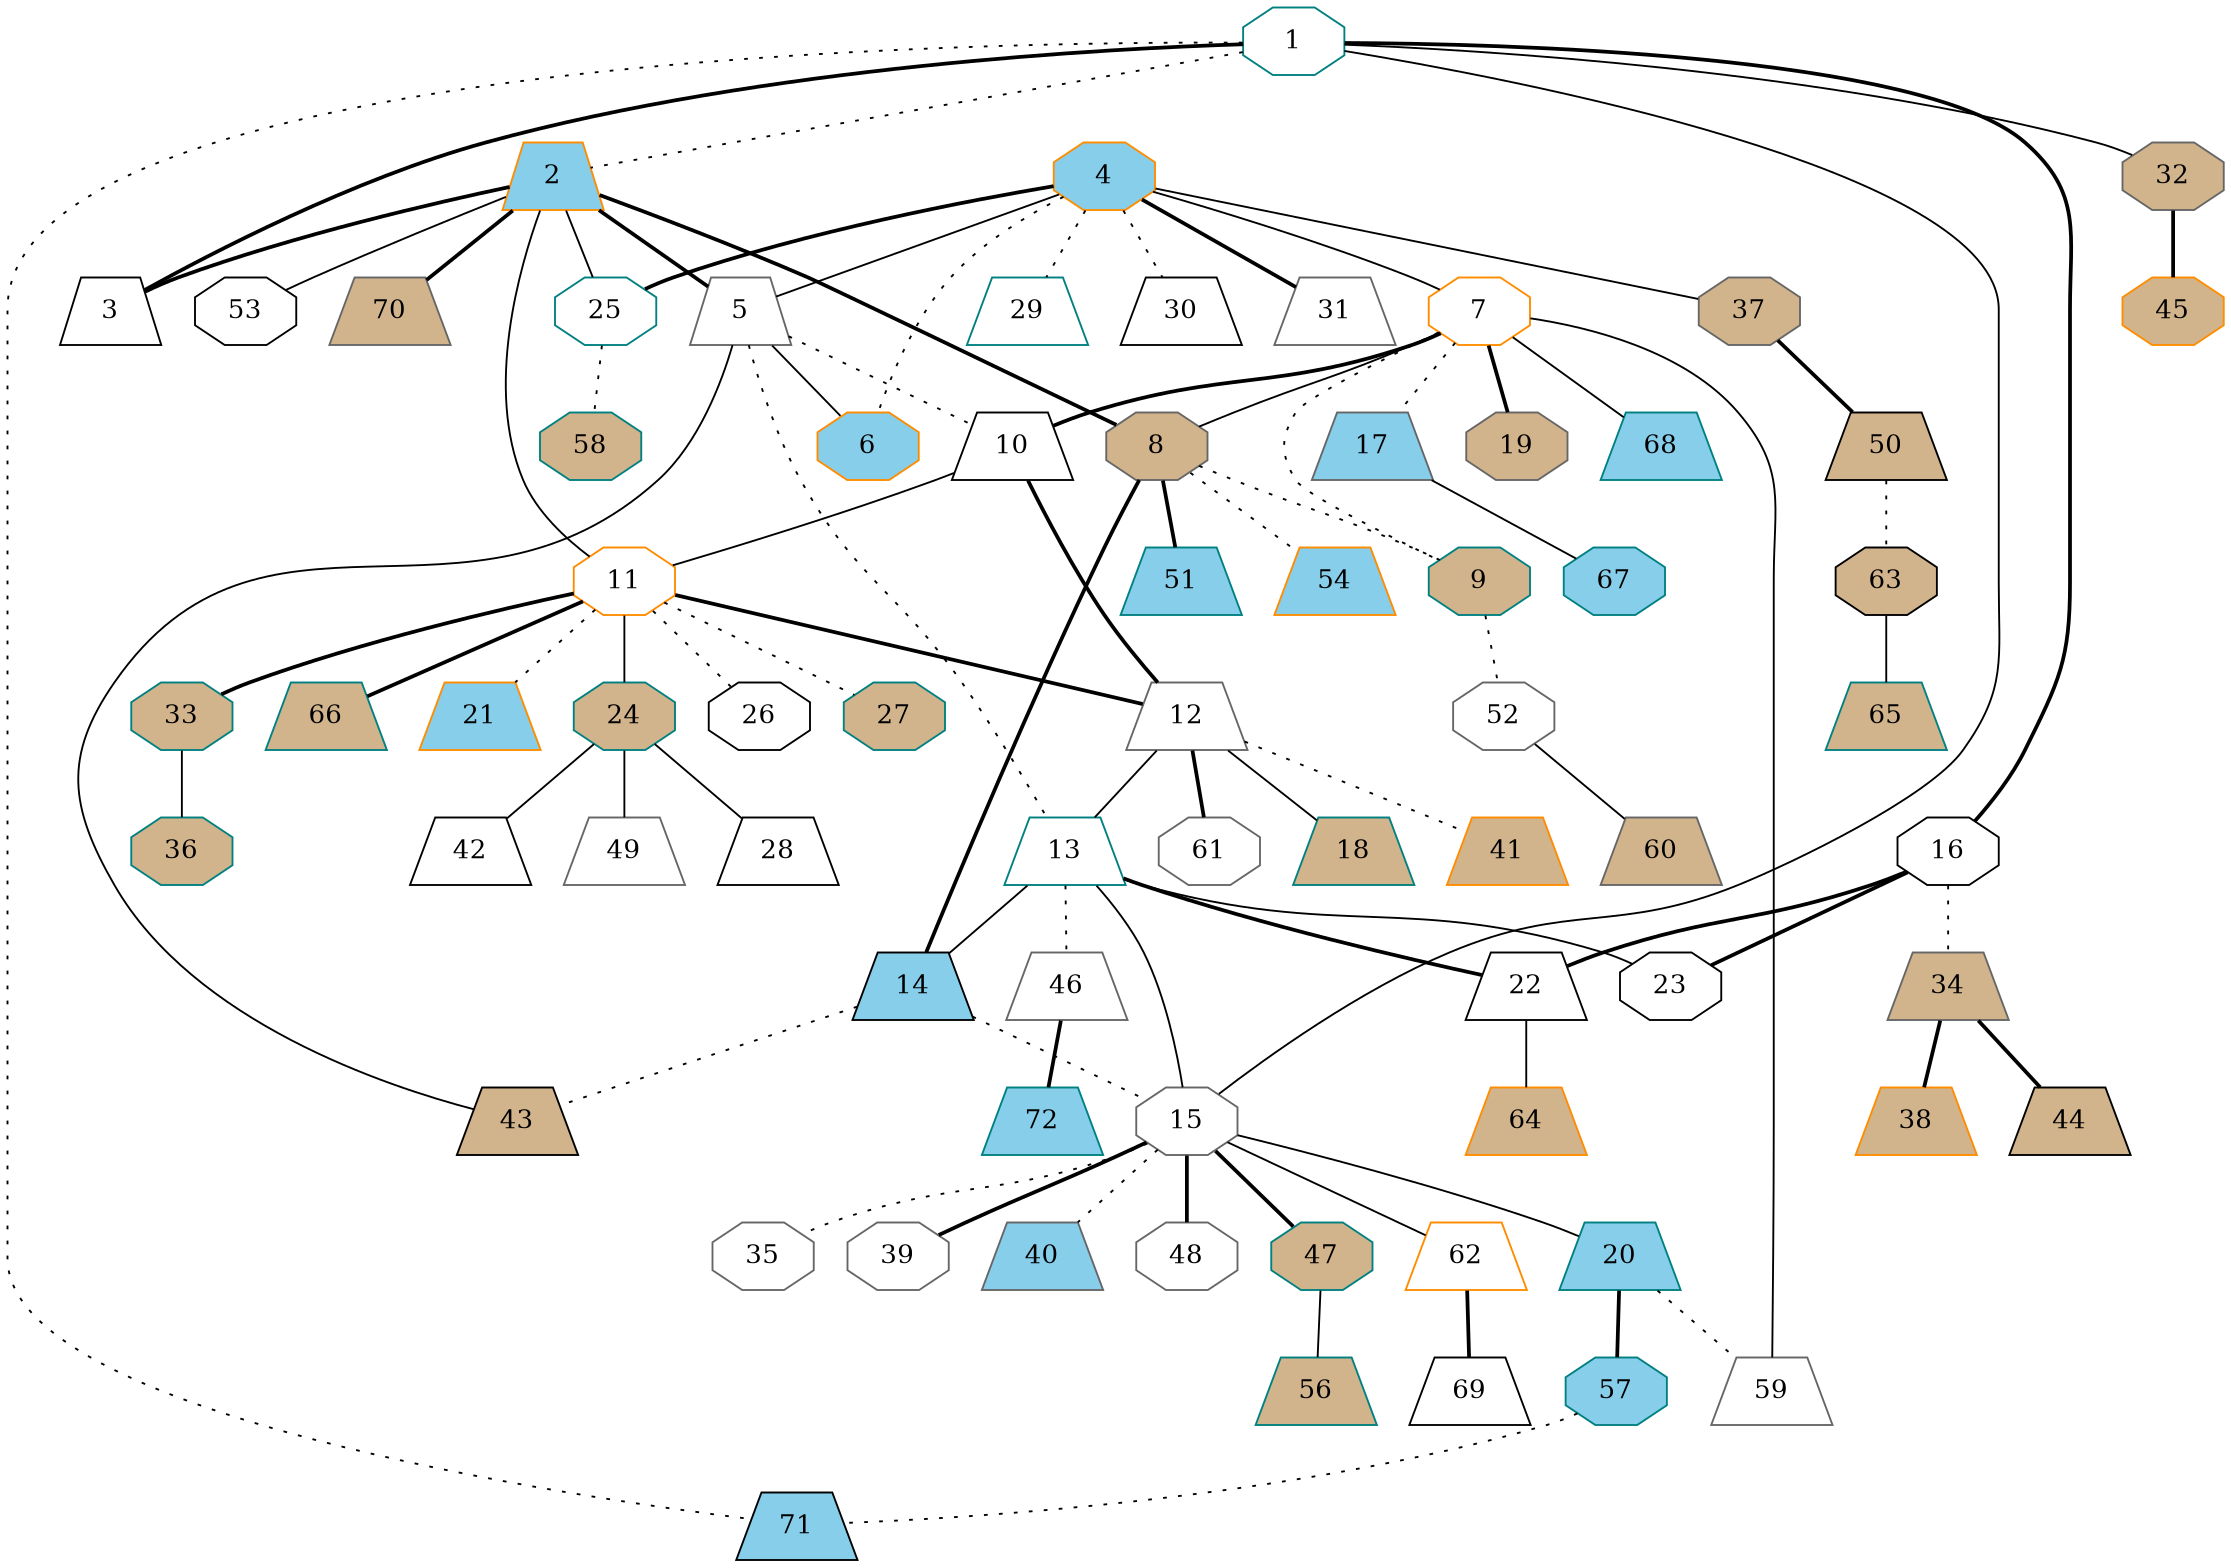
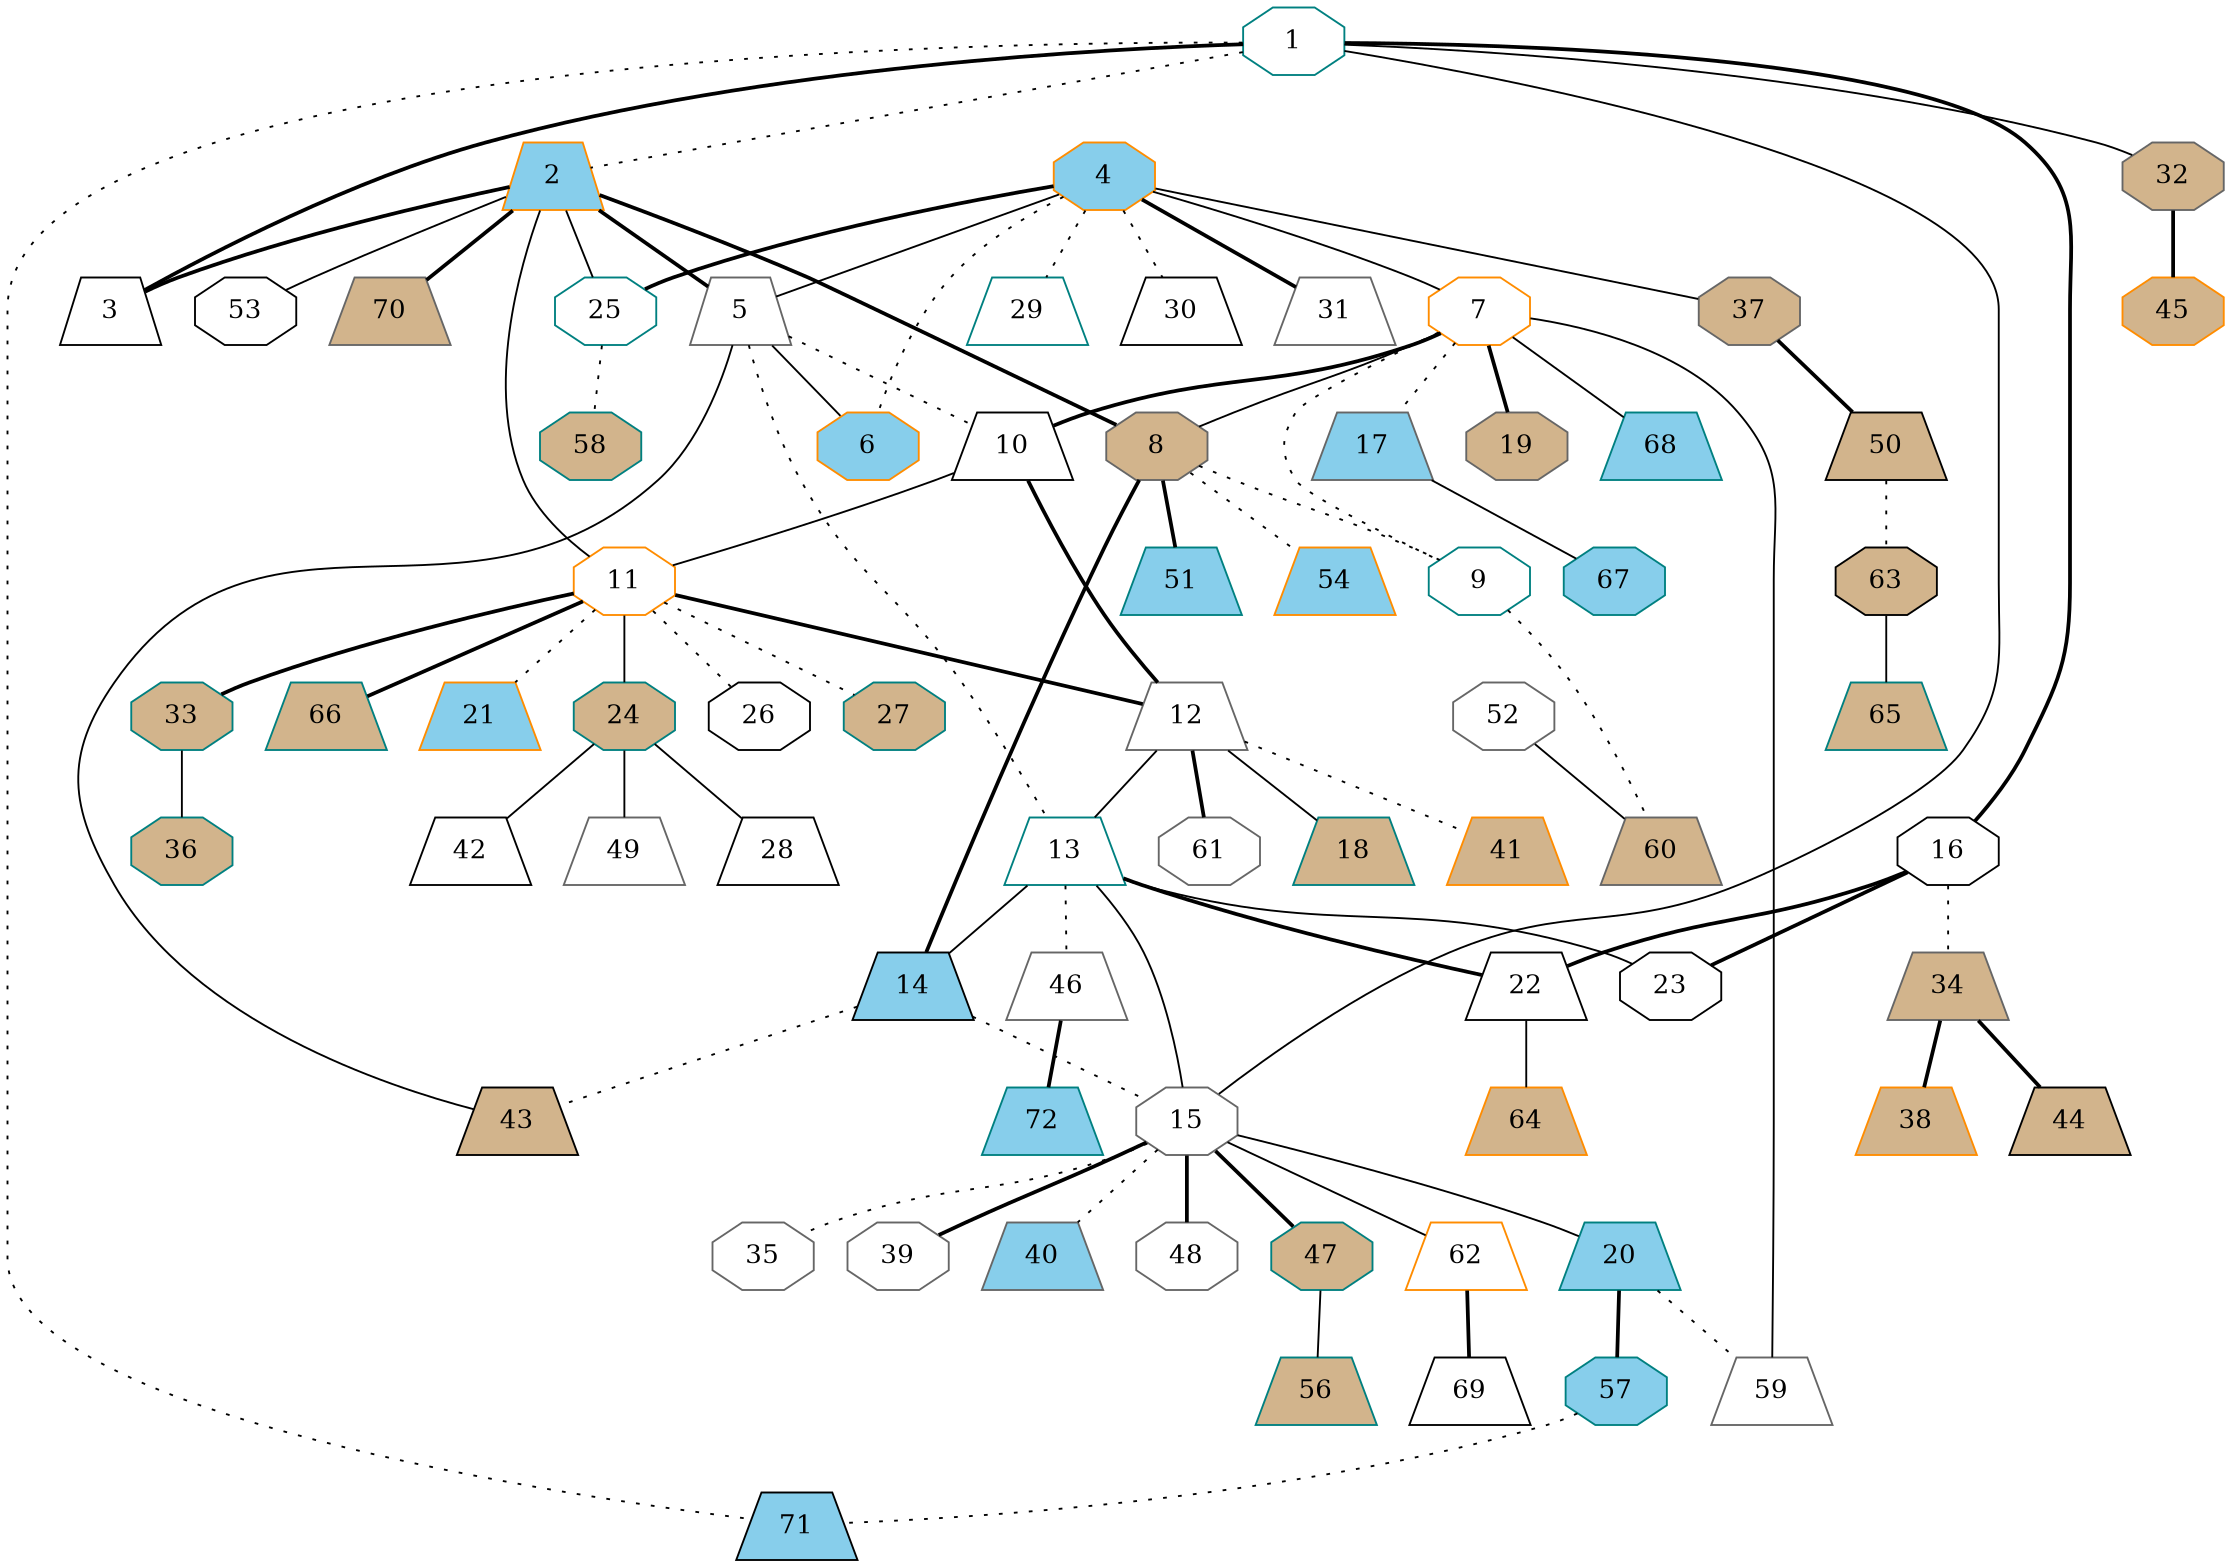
(1479, 581) -> (1479, 581)
(1492, 649) -> (1587, 707)
